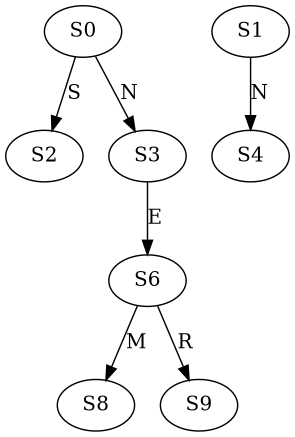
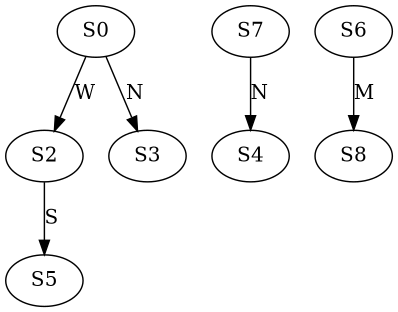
(251, 32) -> (251, 32)
(74, 94) -> (85, 94)
(147, 211) -> none
none -> (44, 281)
(199, 405) -> none
